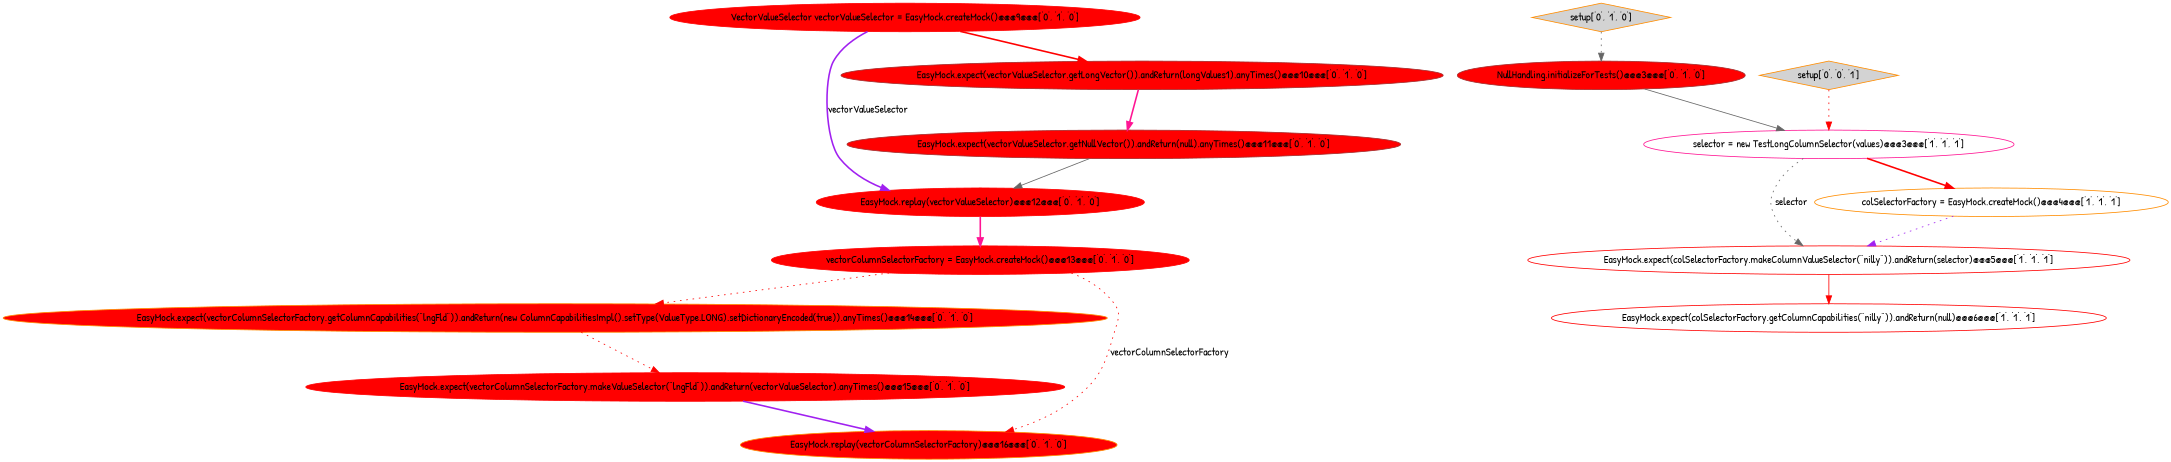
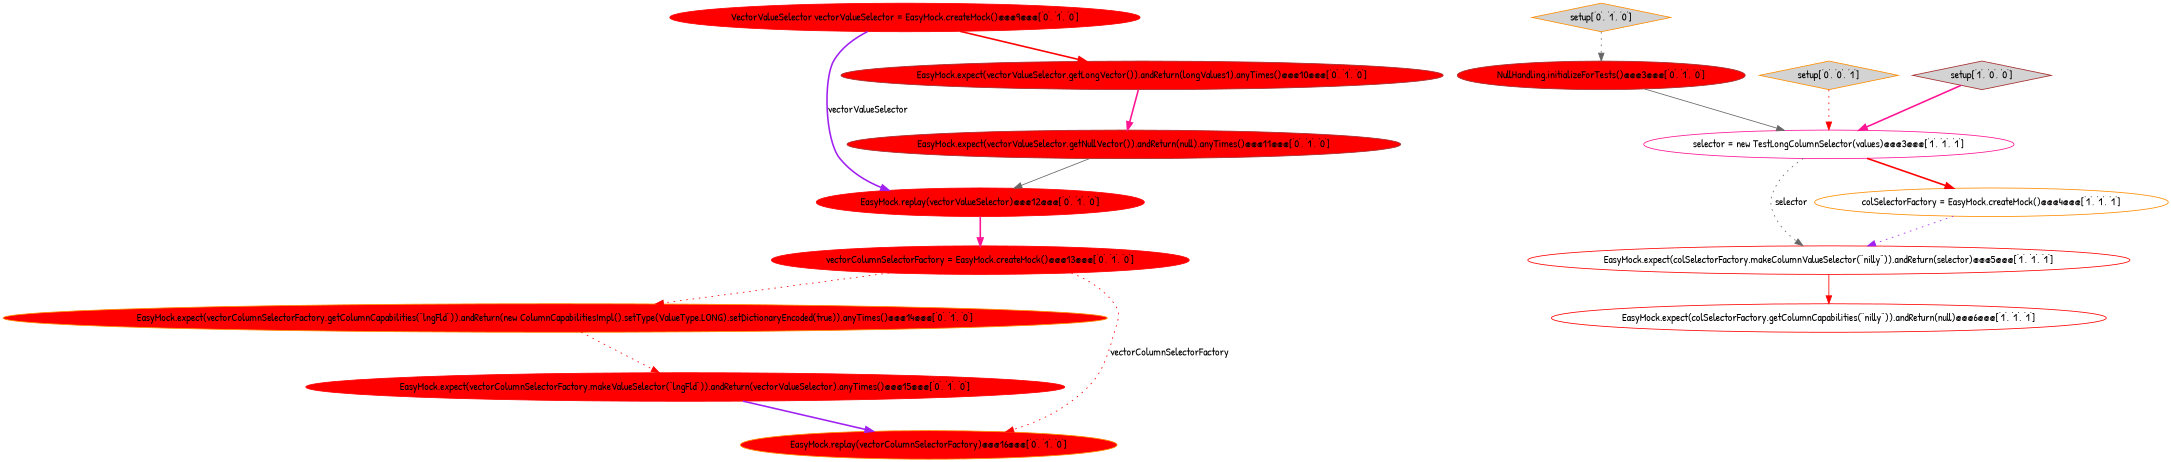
none -> (1982, 75)
